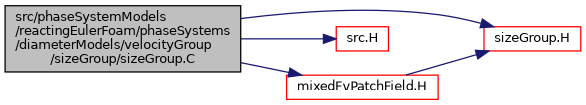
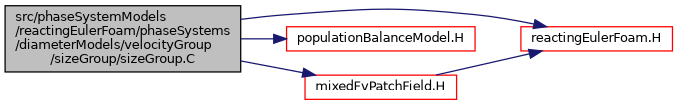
(362, 39) -> (381, 39)
(532, 39) -> (597, 39)
